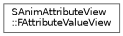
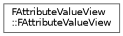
(62, 18) -> (62, 18)
